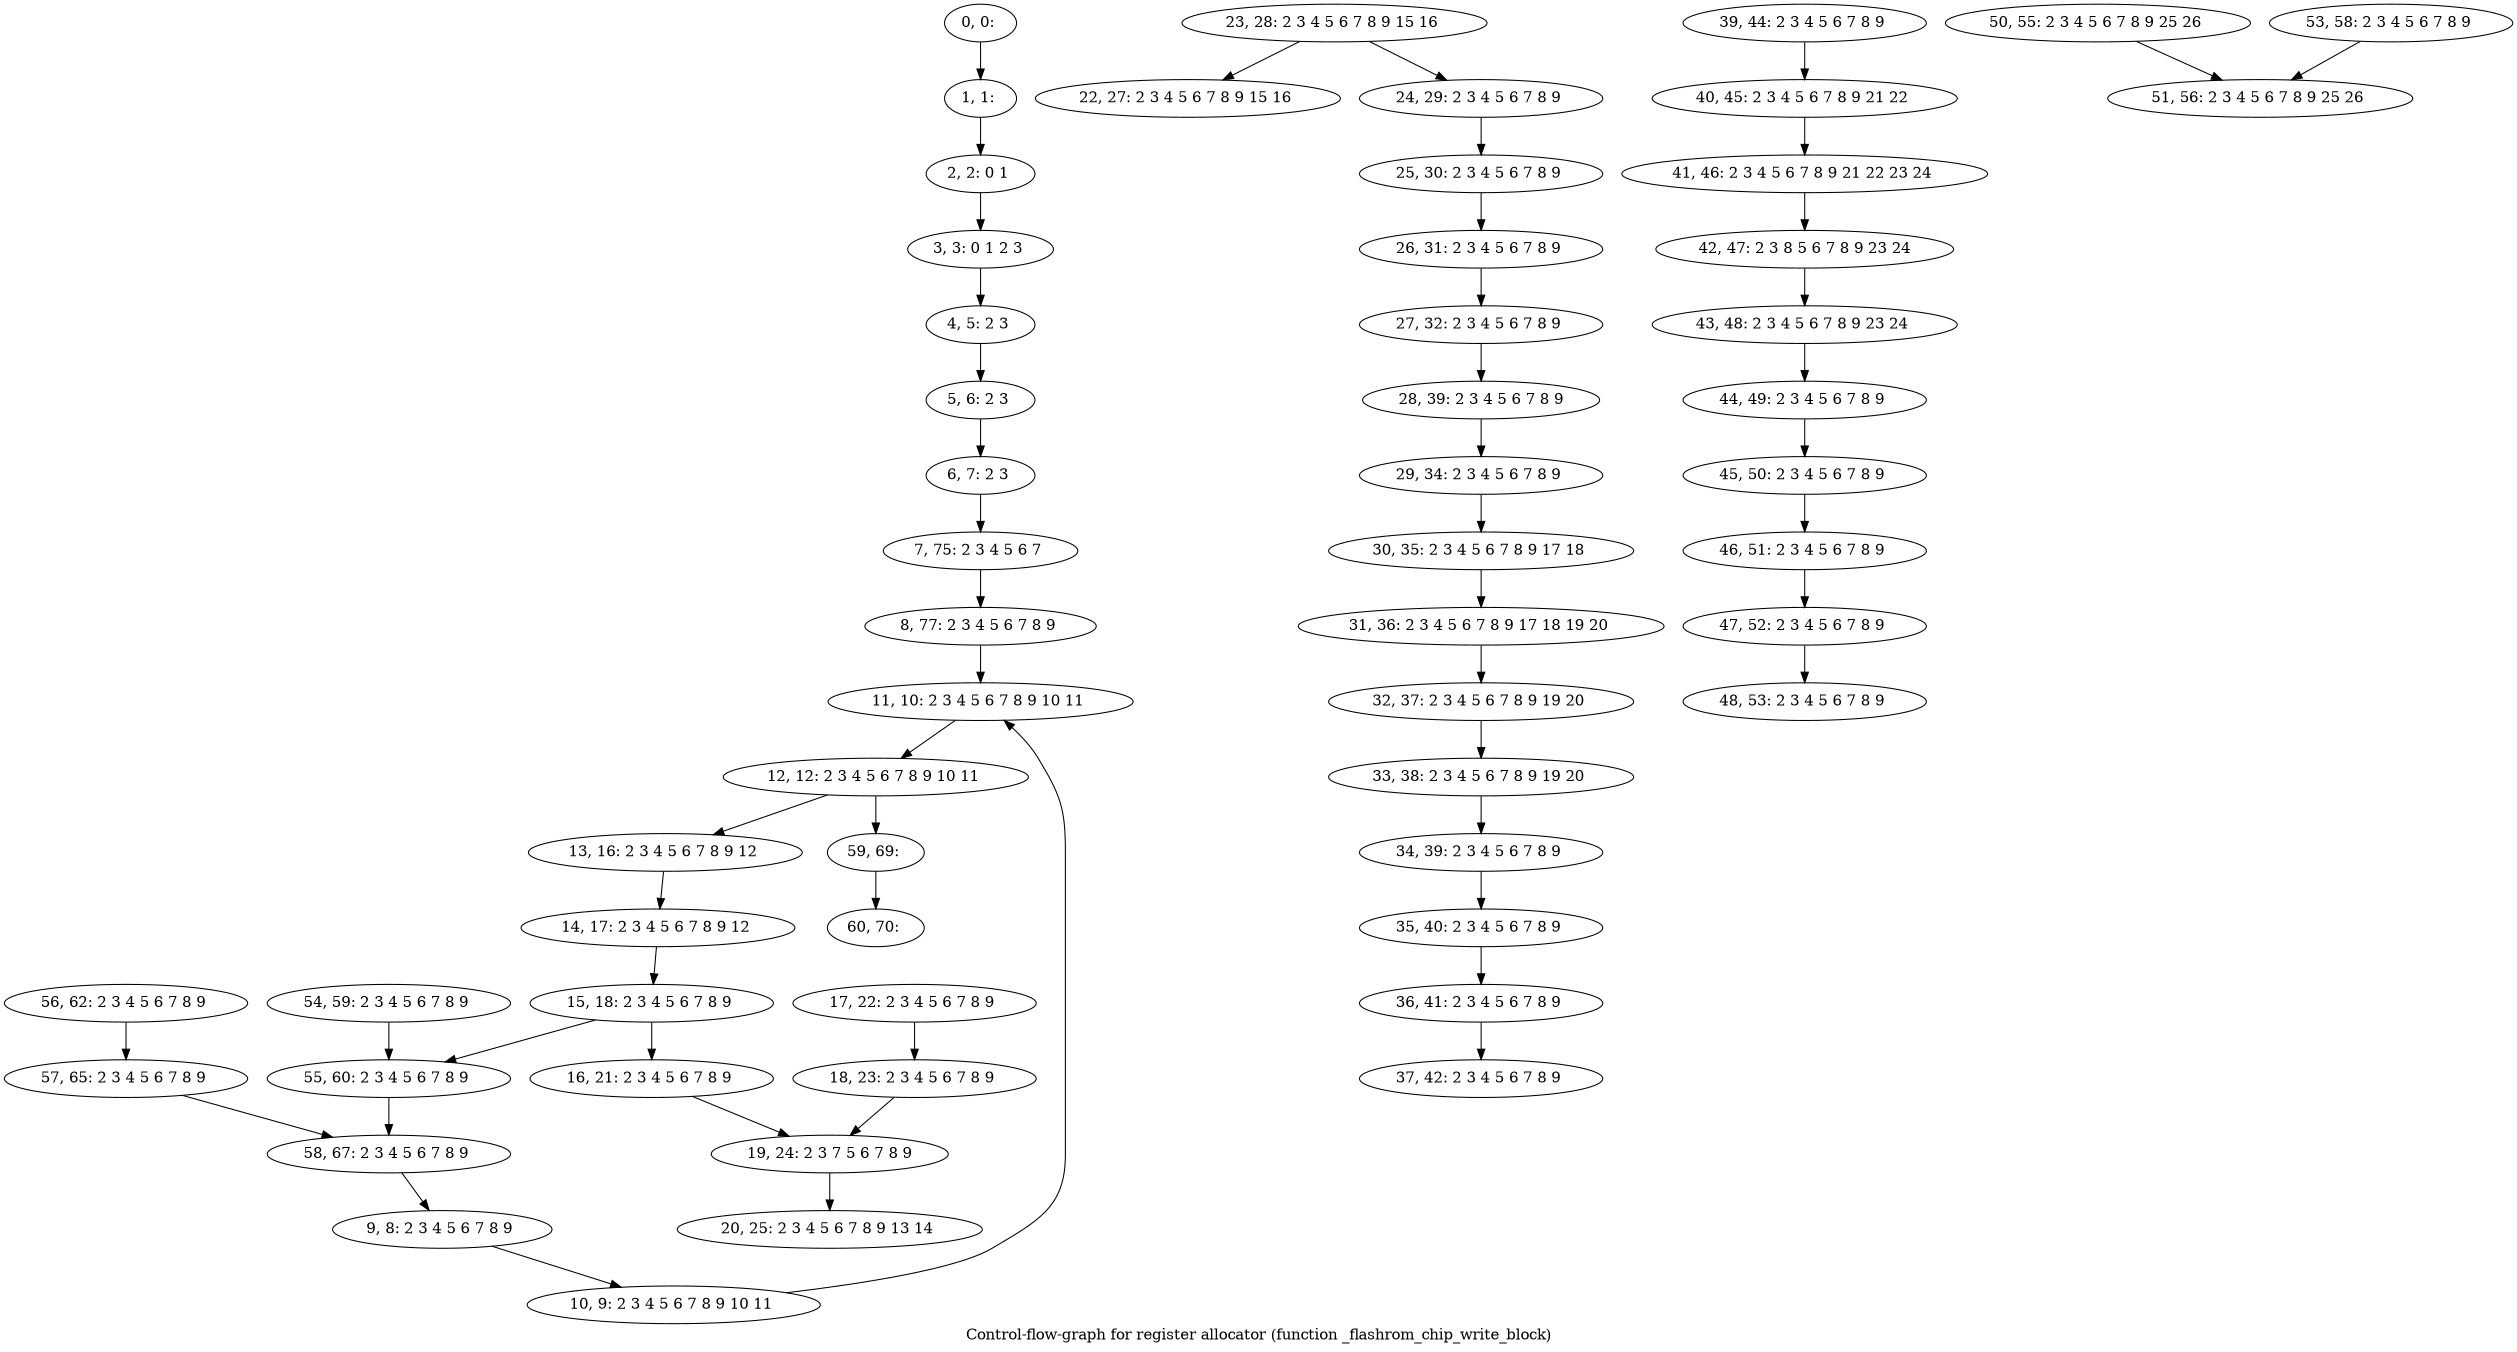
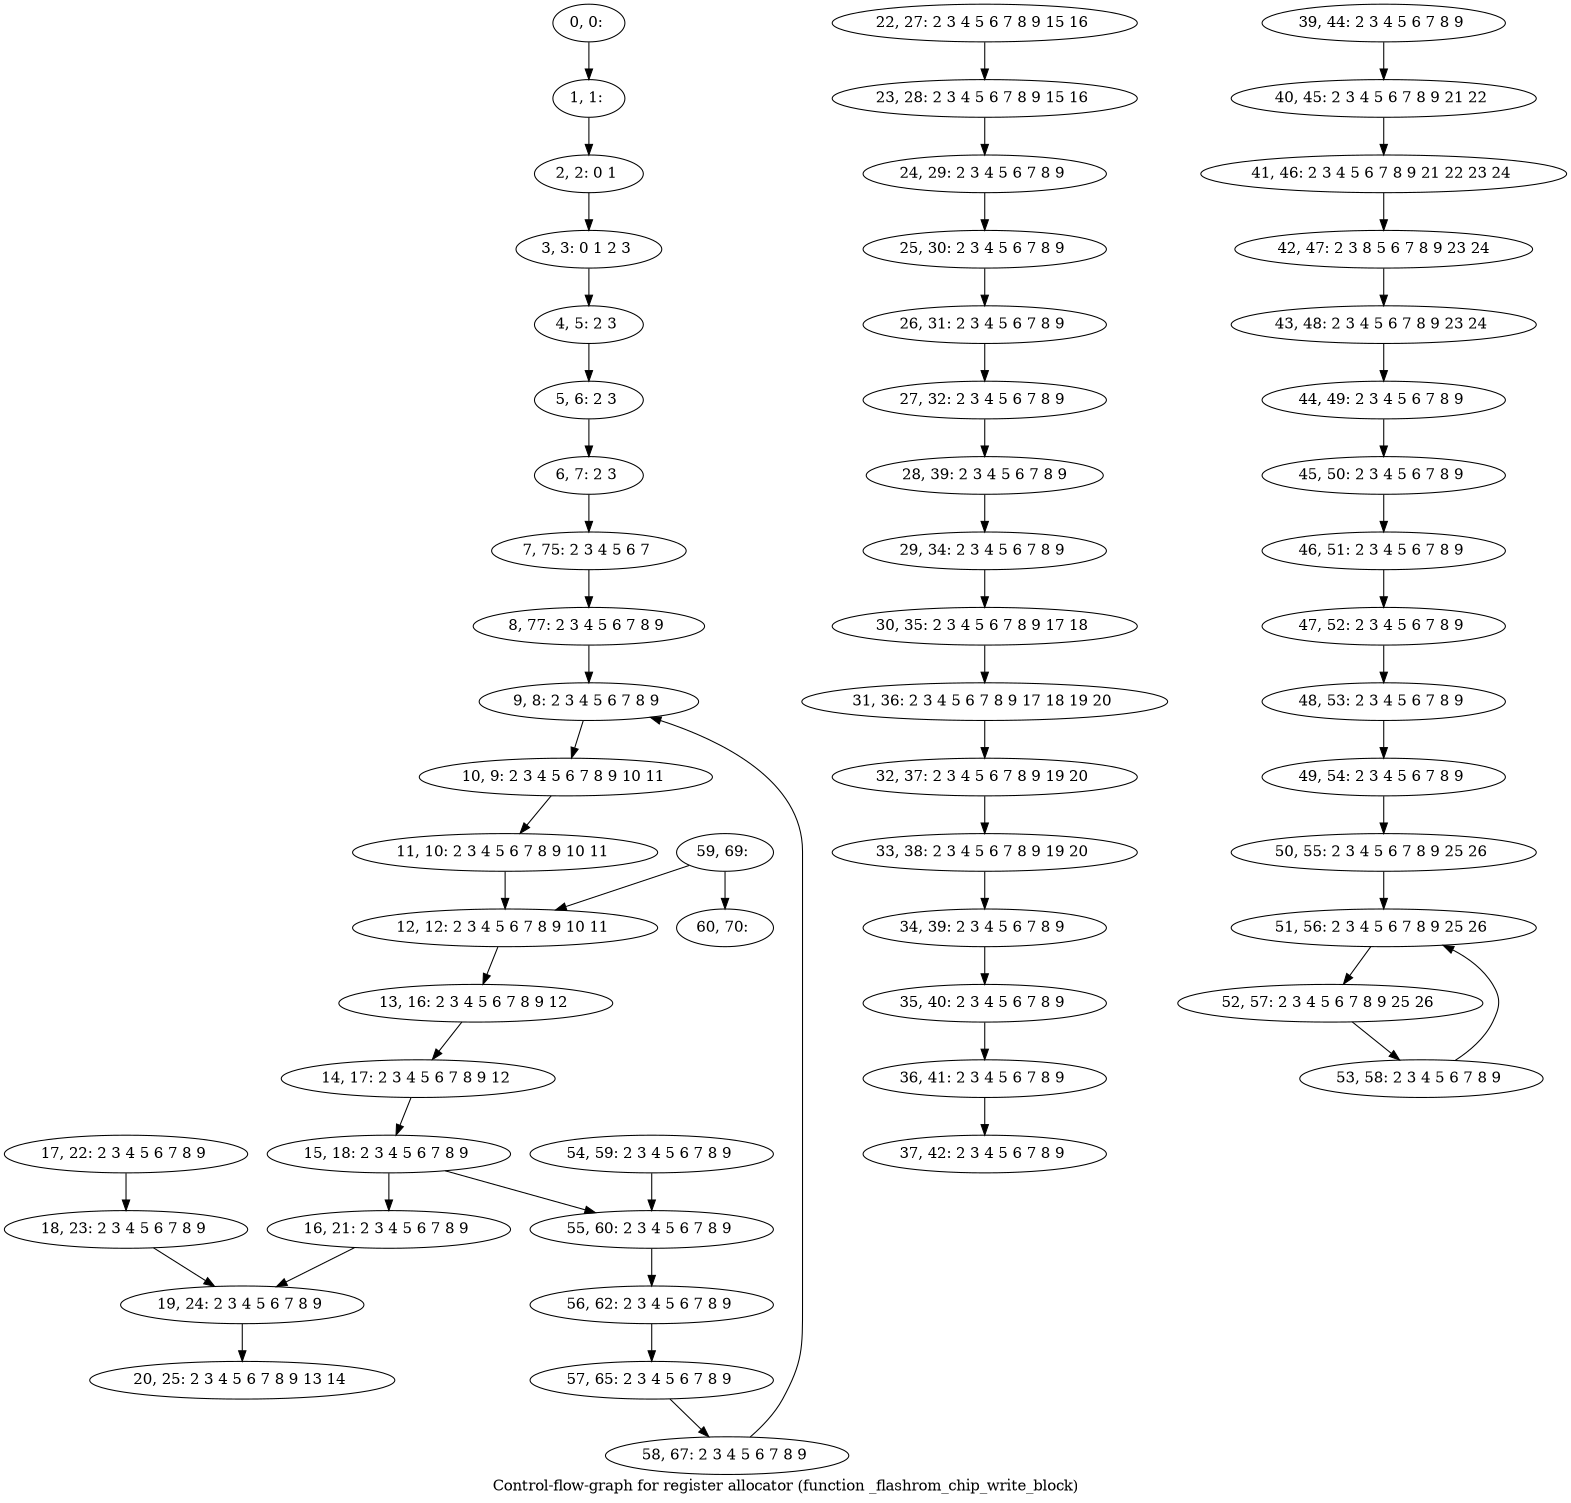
(1266, 58) -> (985, 56)
(981, 659) -> (589, 659)
none -> (1384, 777)
(876, 810) -> (628, 886)
none -> (1330, 1003)
(389, 1111) -> (652, 1262)
(830, 1154) -> (242, 1305)
